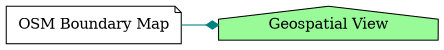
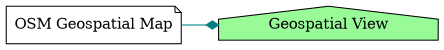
(94, 25) -> (94, 25)
